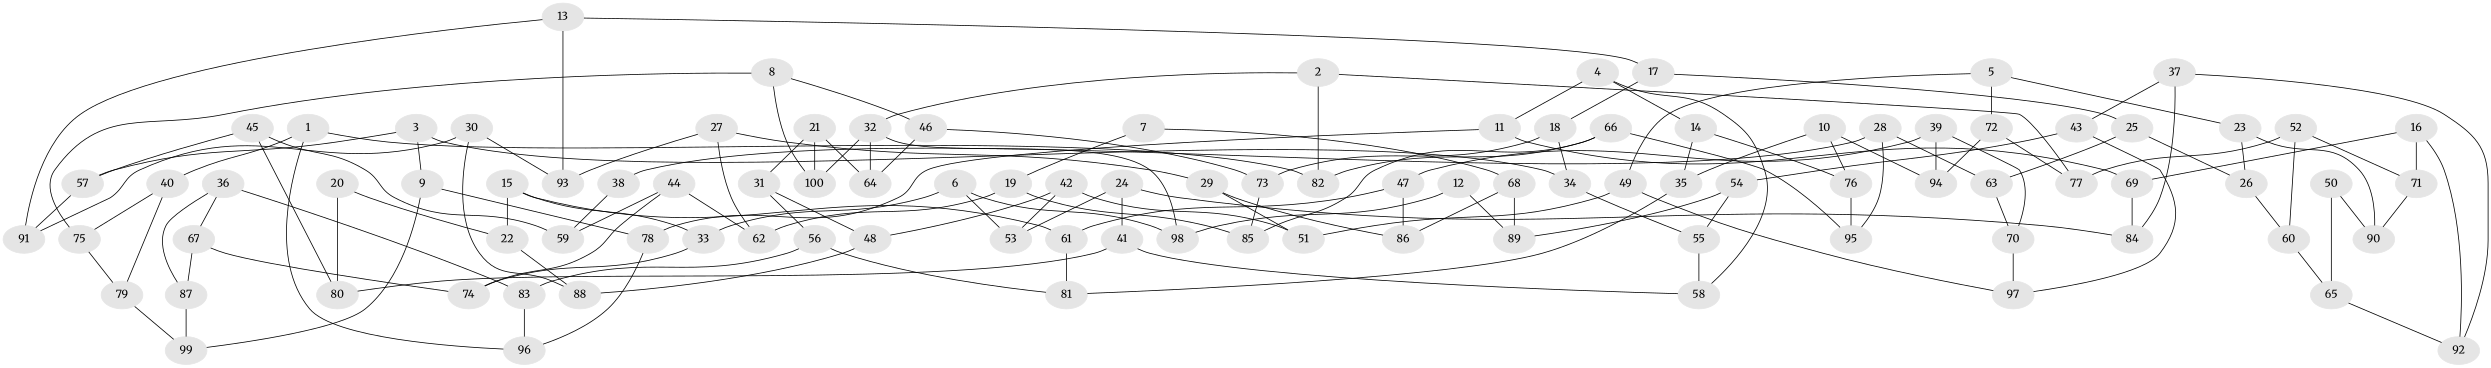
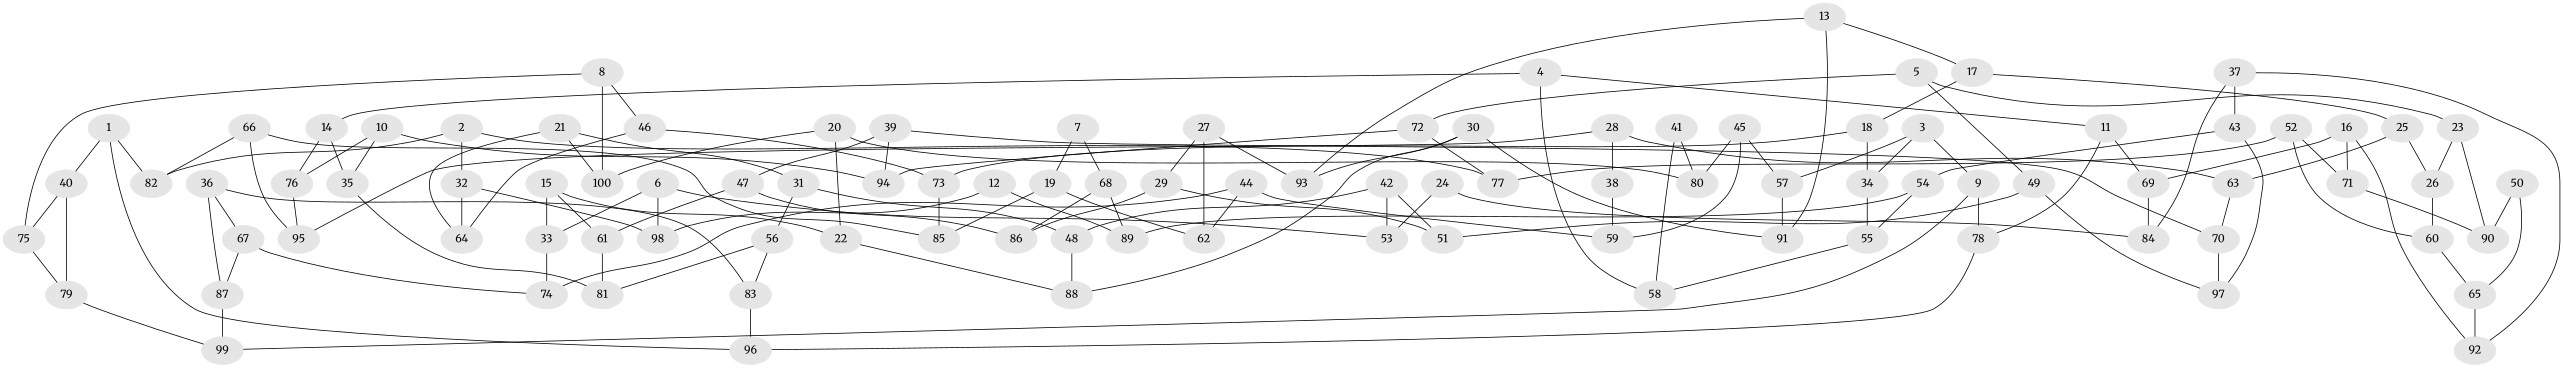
(843, 156) -> (735, 144)
(1122, 212) -> none
